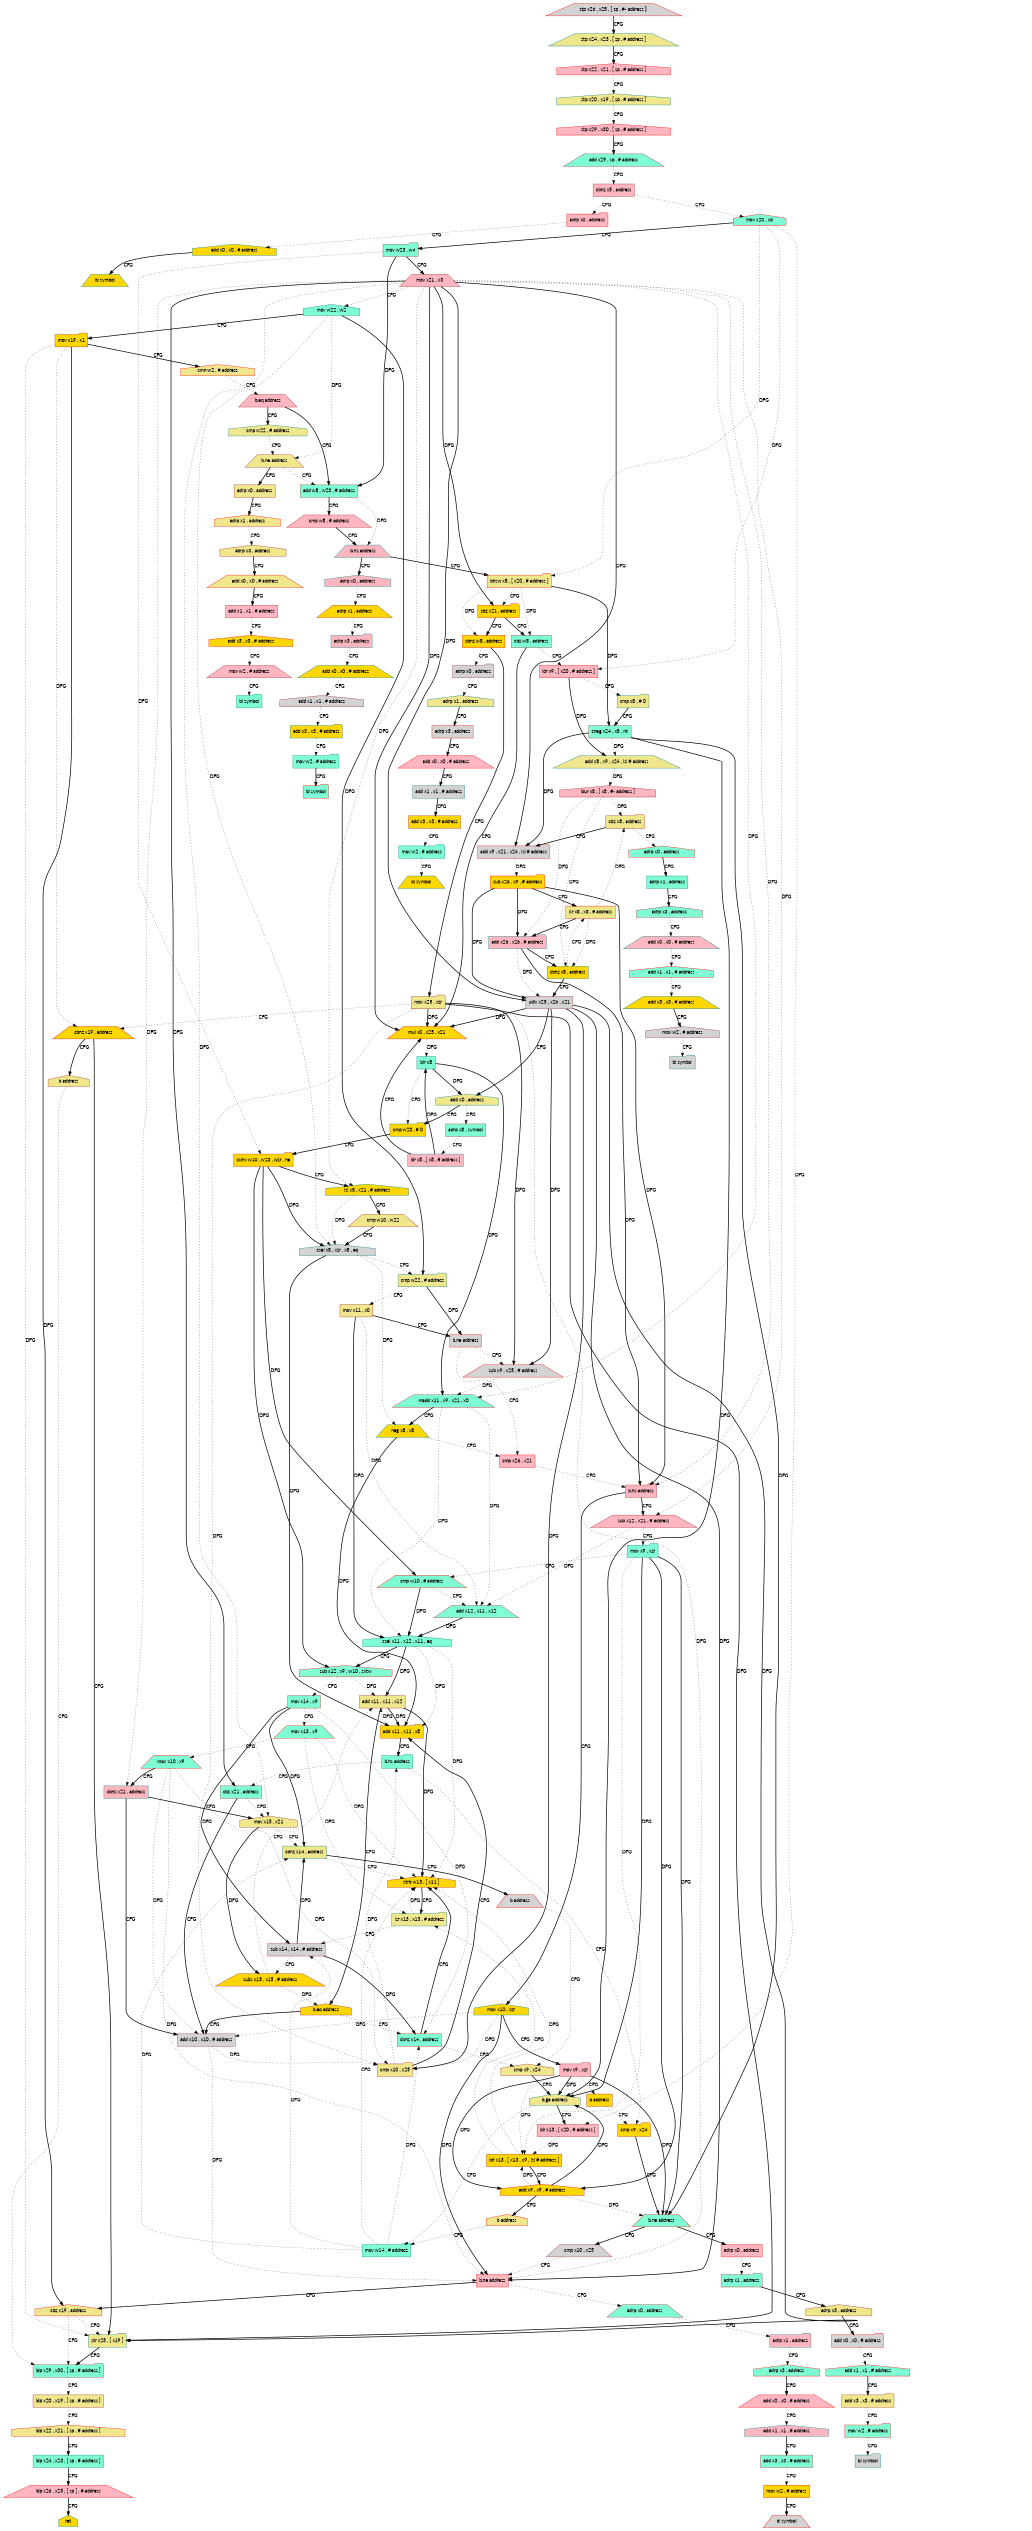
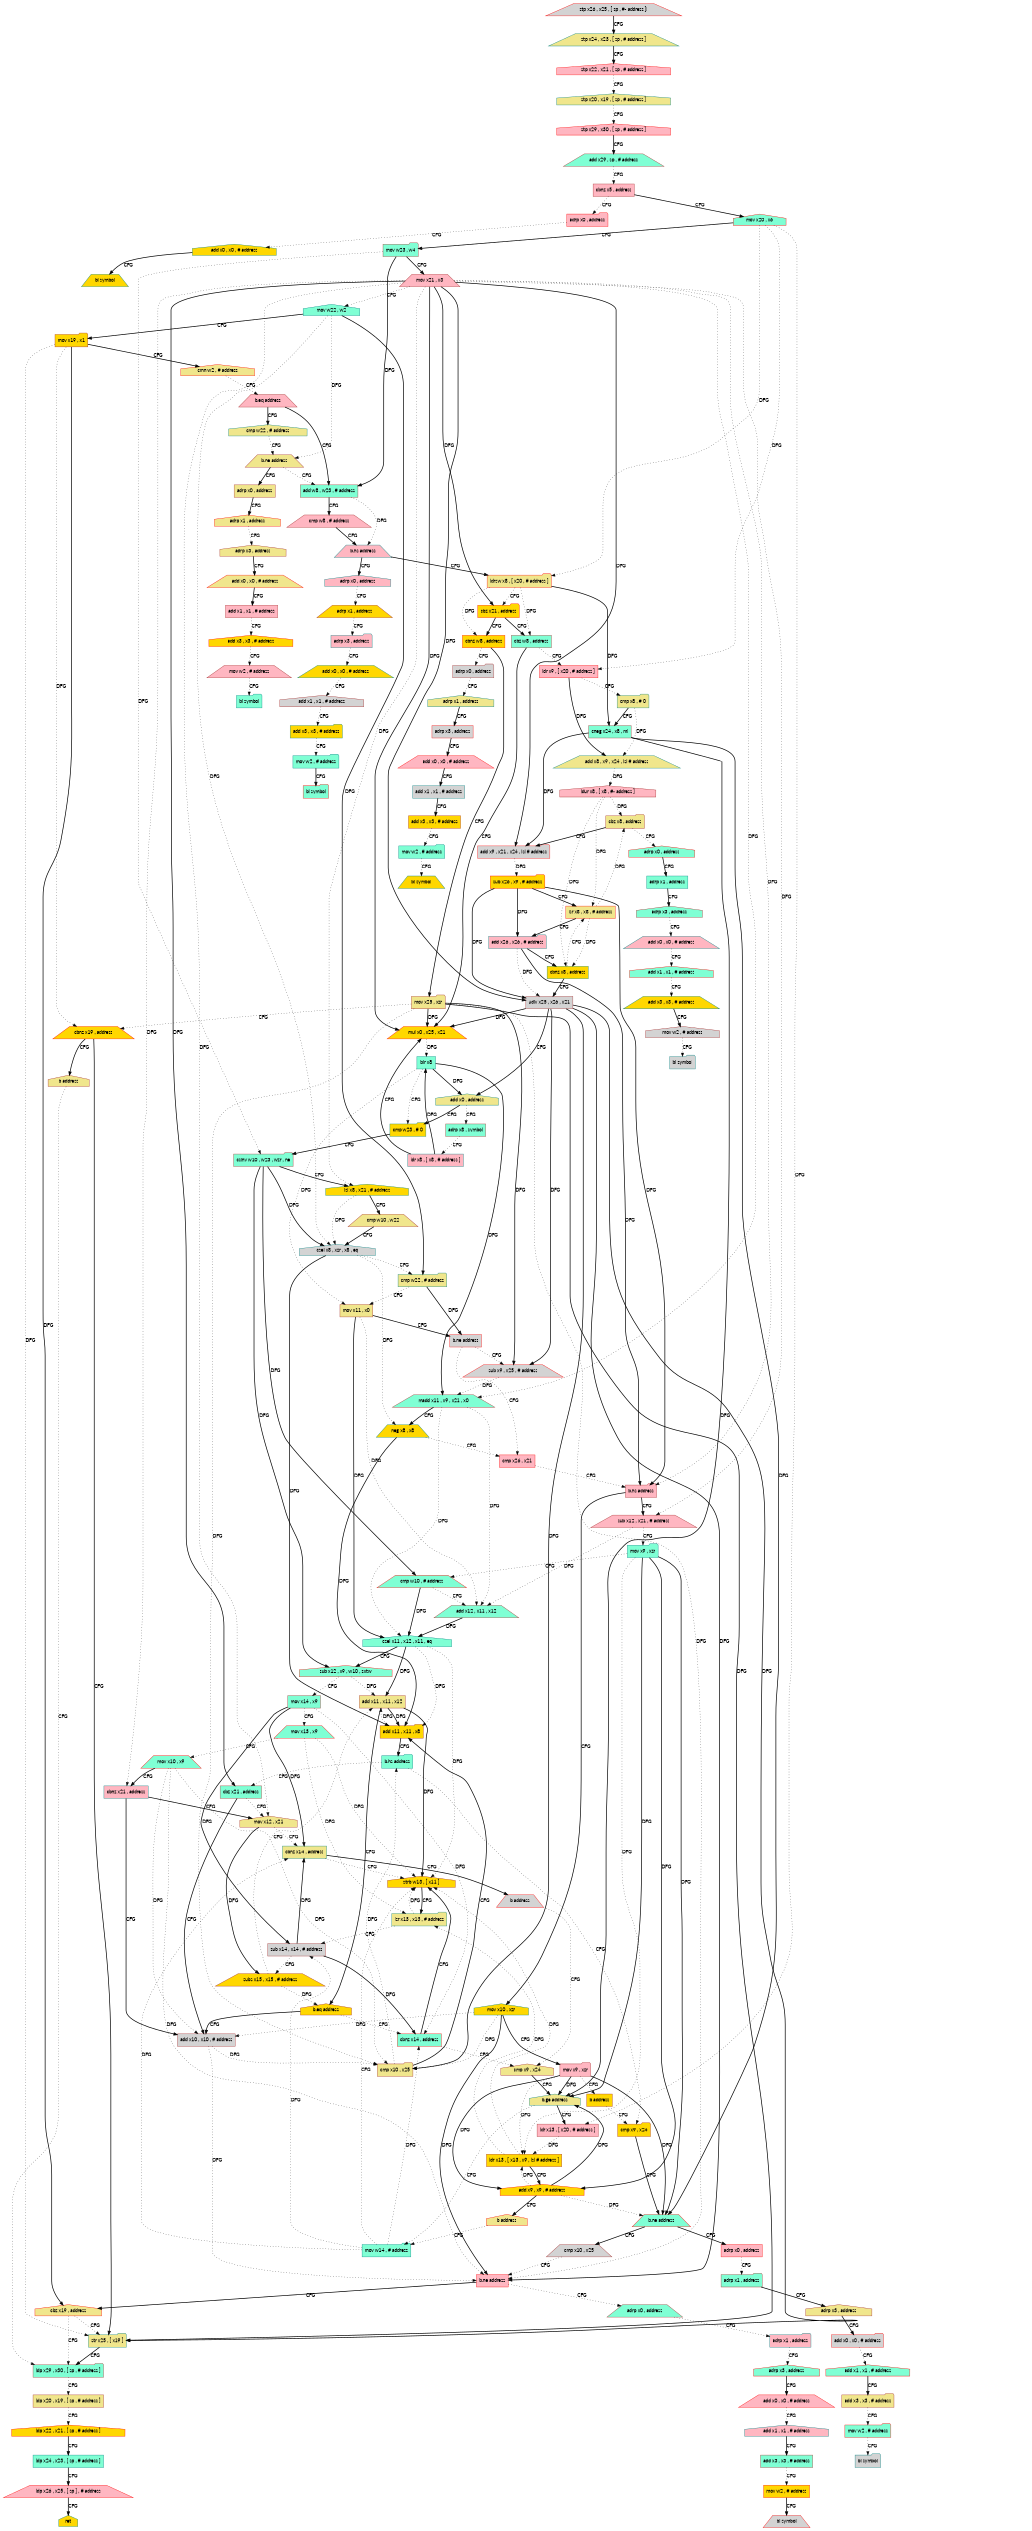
(687, 205) -> (687, 205)
(613, 745) -> (636, 732)
(558, 863) -> (596, 849)
(263, 1160) -> (263, 1160)
none -> (306, 1172)
(269, 1822) -> (269, 1822)
(68, 2431) -> (68, 2431)
